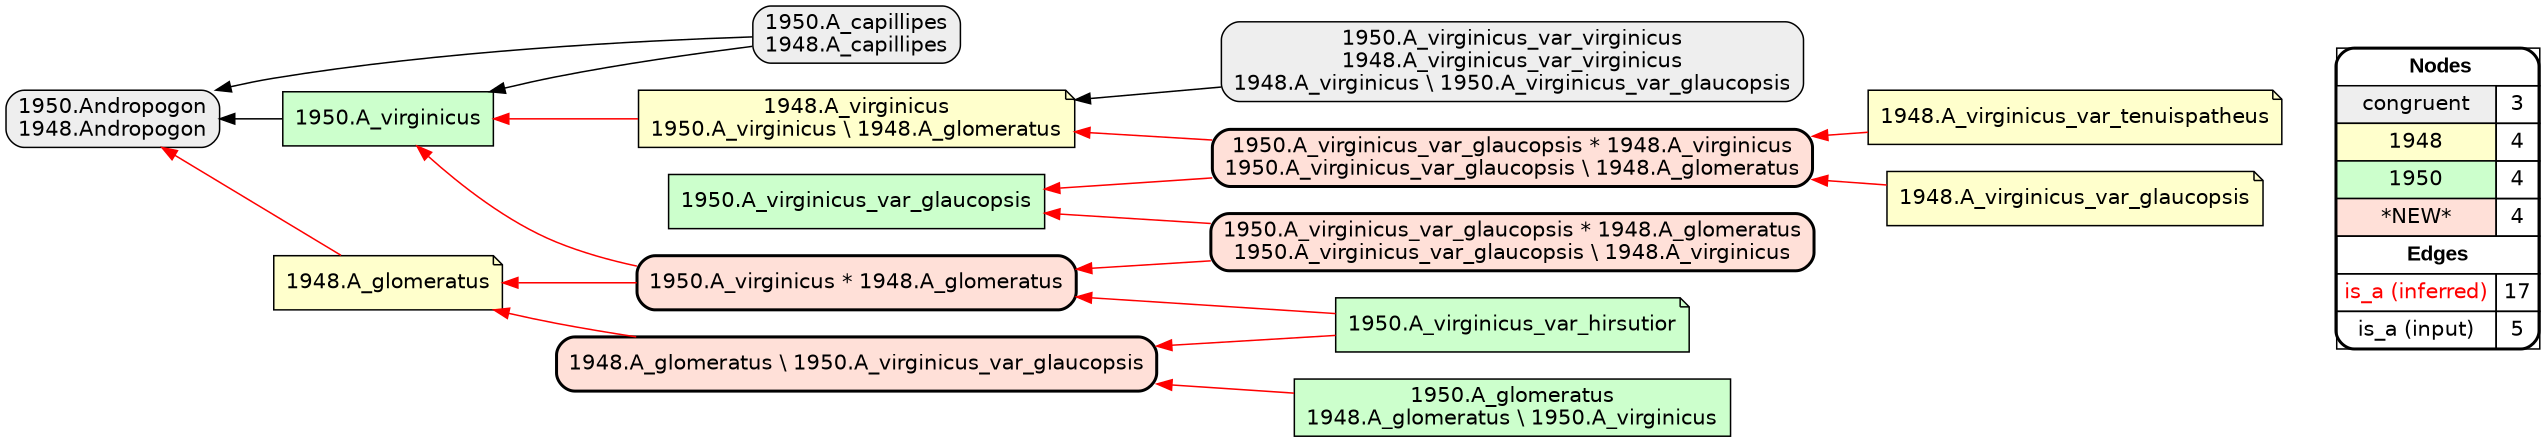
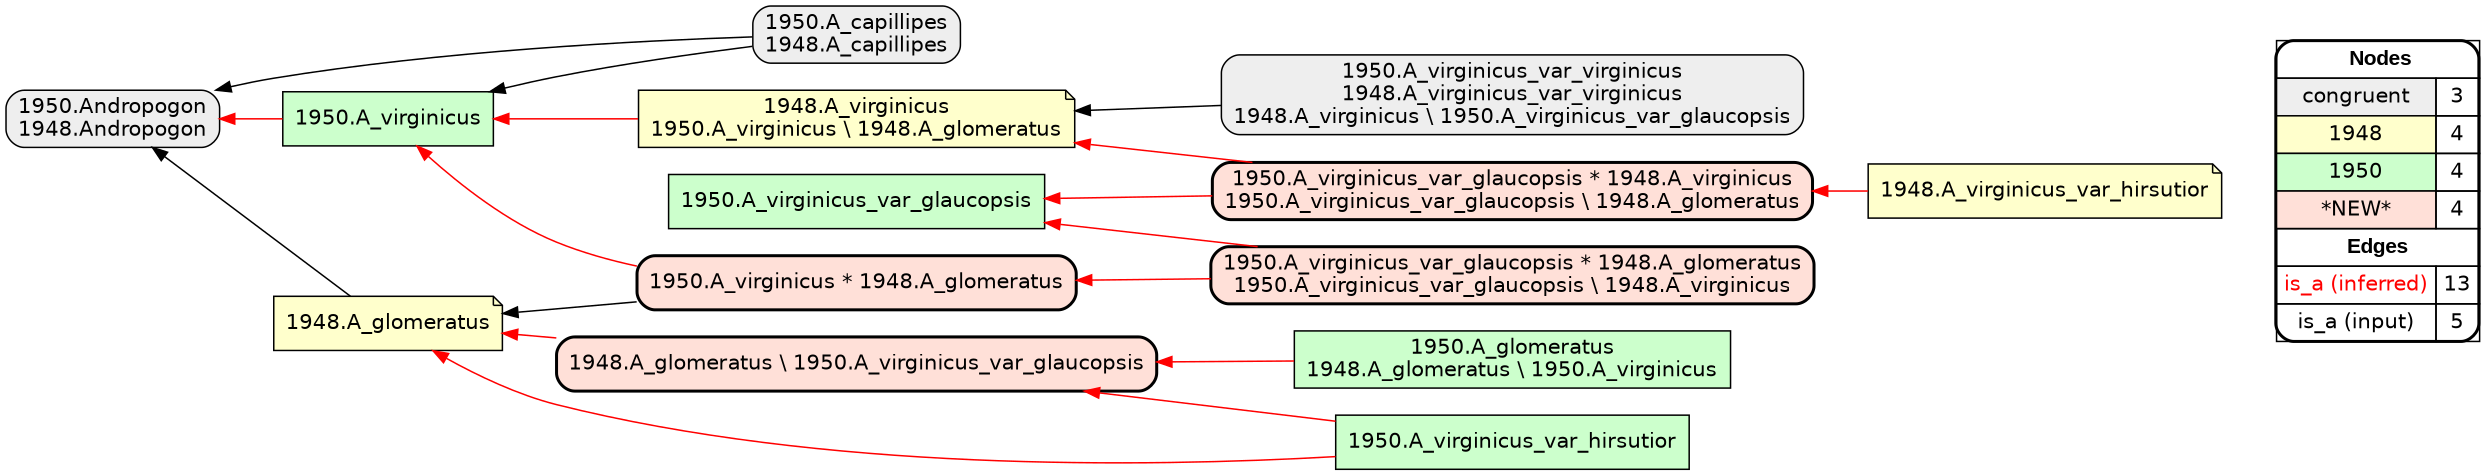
(2075, 117) -> (2045, 191)
(259, 119) -> (259, 119)
(2075, 199) -> none
(258, 205) -> (258, 226)
(577, 283) -> (577, 307)
(2518, 292) -> (2458, 284)
(1214, 306) -> (884, 454)
(1512, 325) -> (1512, 442)
